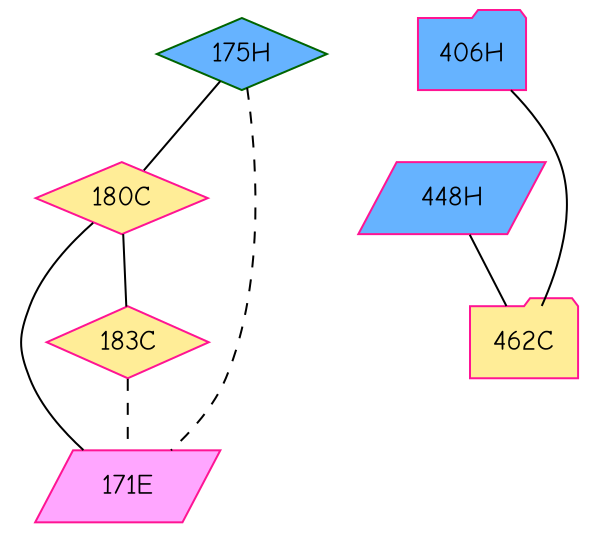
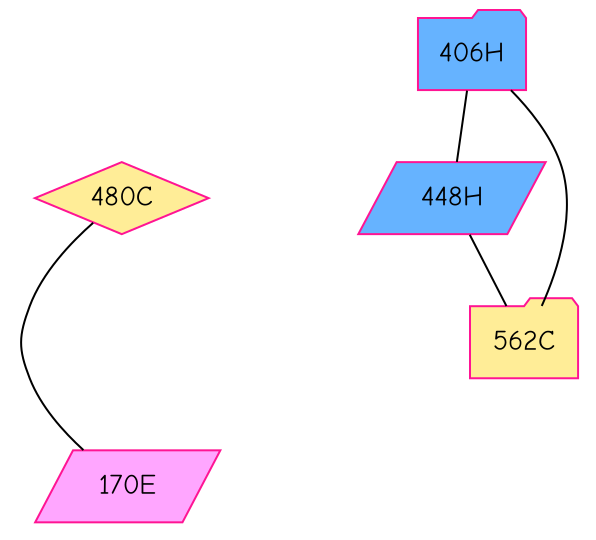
(242, 54) -> none
none -> (462, 126)
(122, 198) -> (122, 198)
(128, 342) -> none
(524, 342) -> (524, 342)
(128, 486) -> (128, 486)
